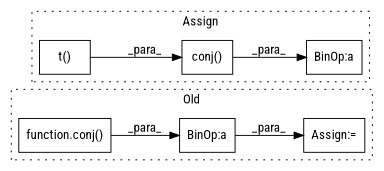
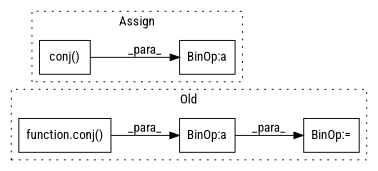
(65, 57) -> none
(334, 135) -> (331, 135)
